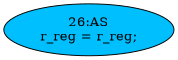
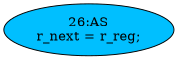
(89, 30) -> (89, 30)
